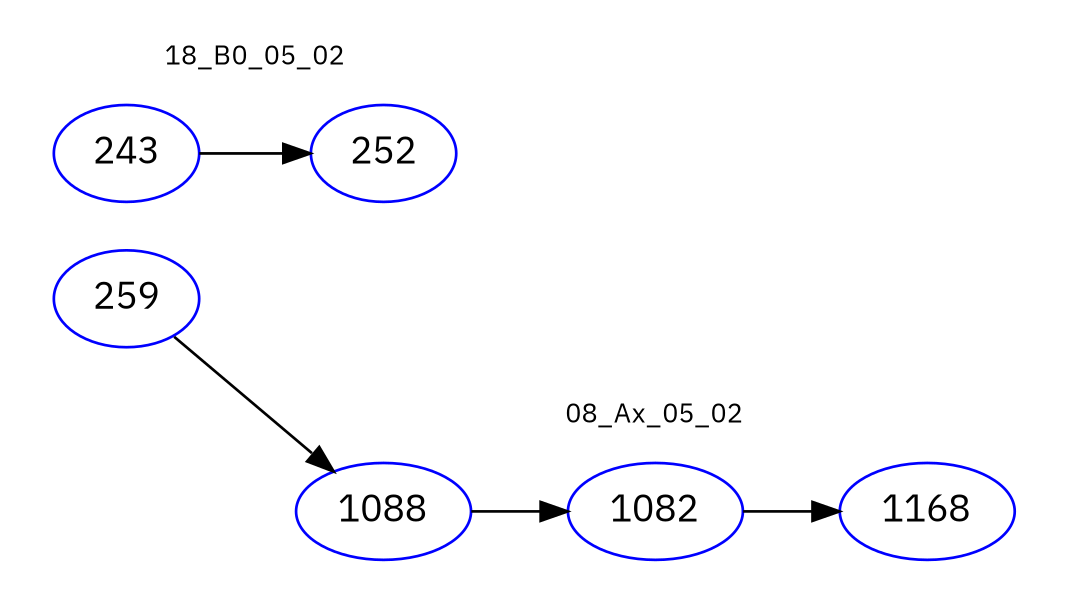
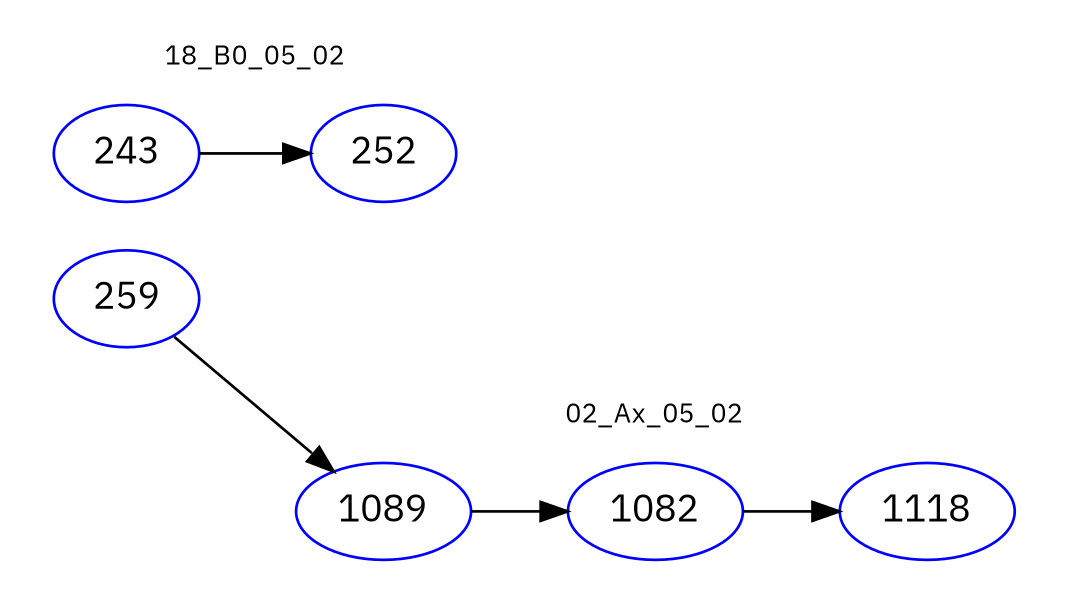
(655, 416) -> (655, 416)
(384, 511) -> (384, 511)
(927, 511) -> (927, 511)
